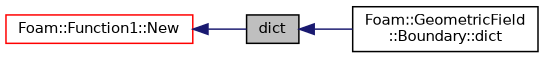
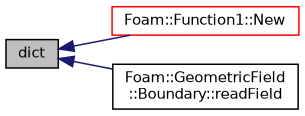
(227, 29) -> (102, 41)
(445, 29) -> (205, 87)
